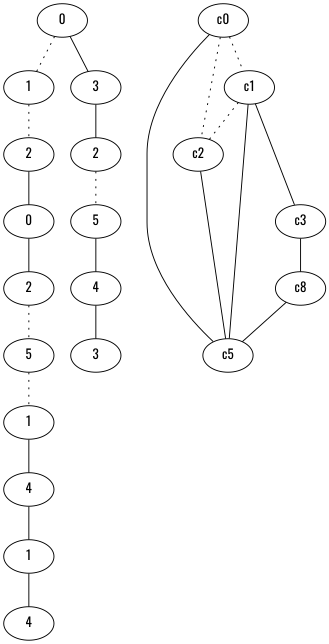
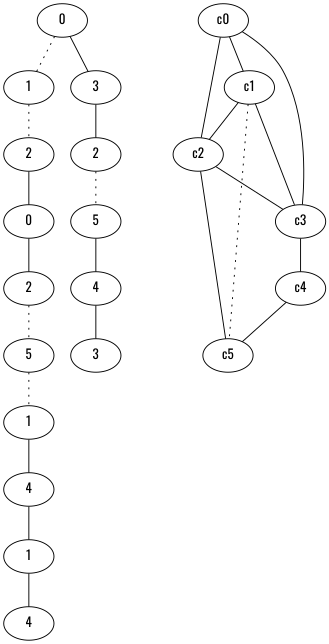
(236, 54) -> (236, 54)
(211, 87) -> (211, 87)
(224, 121) -> (224, 121)
none -> (249, 188)
(147, 189) -> (297, 108)
(239, 221) -> (239, 221)
(301, 288) -> (301, 288)
